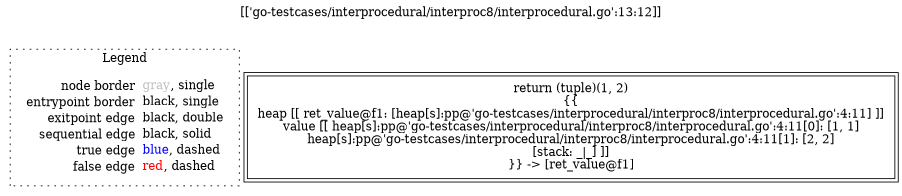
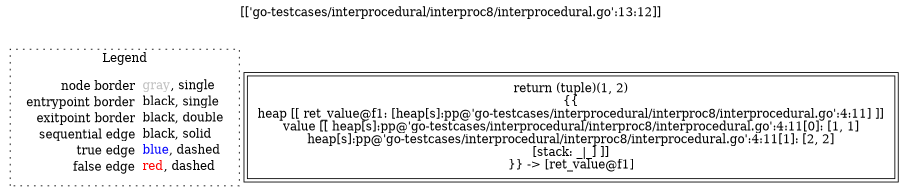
(93, 119) -> (88, 119)
